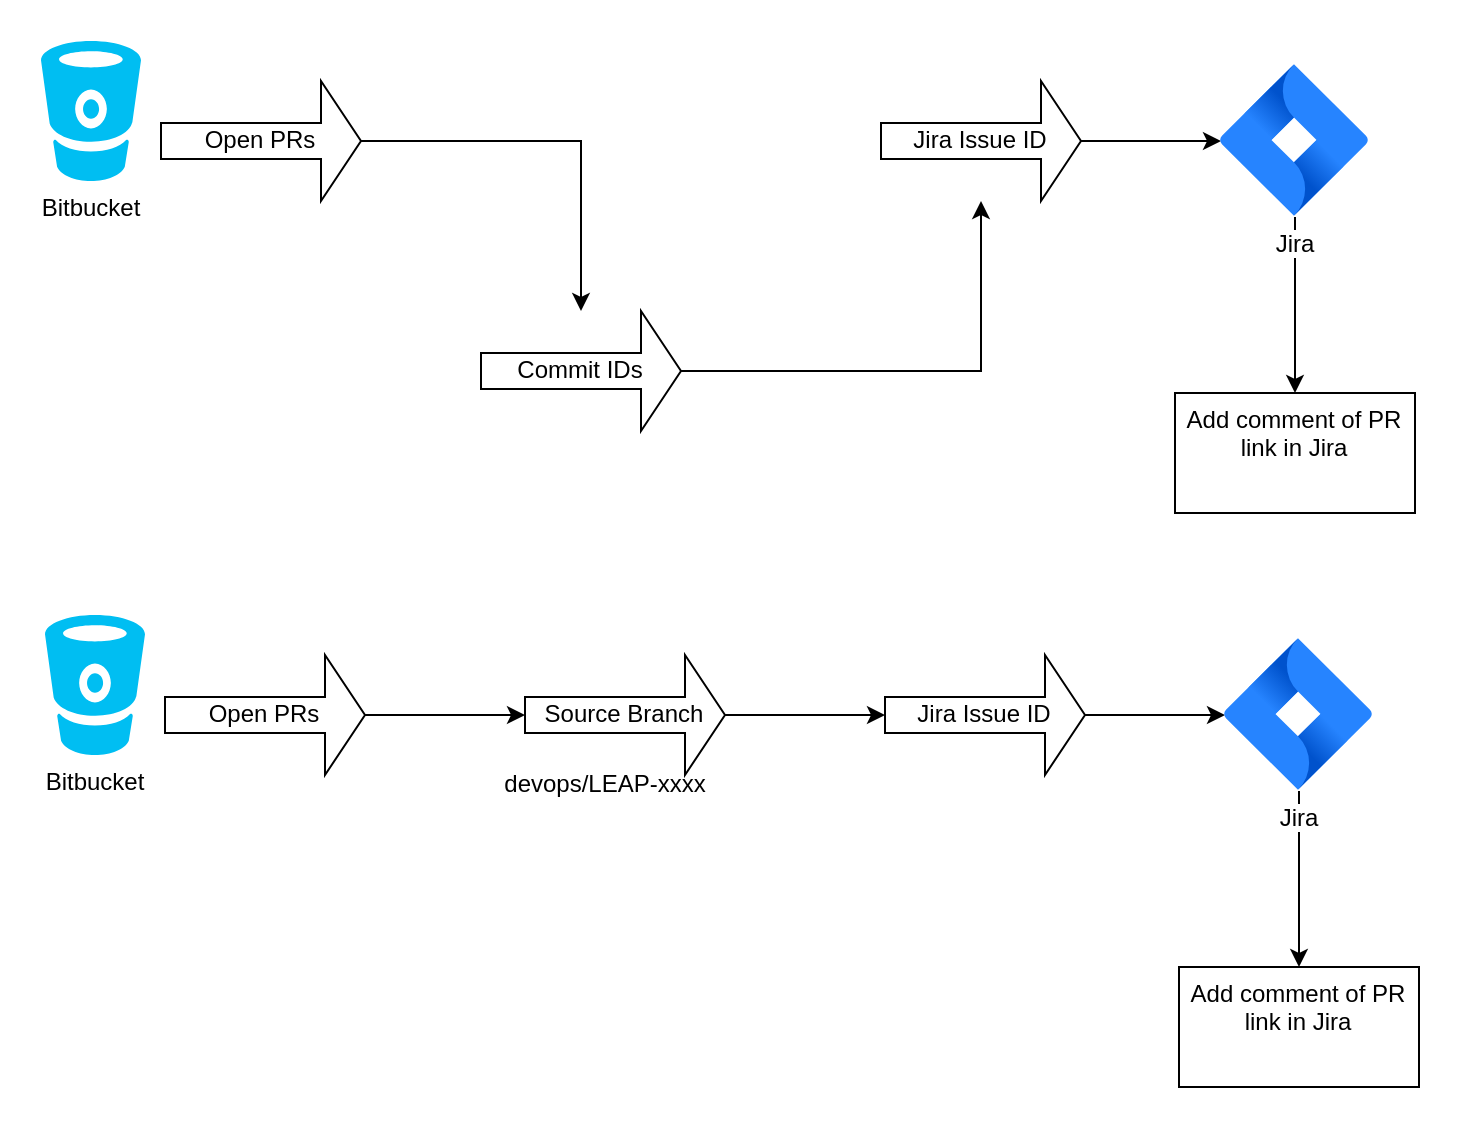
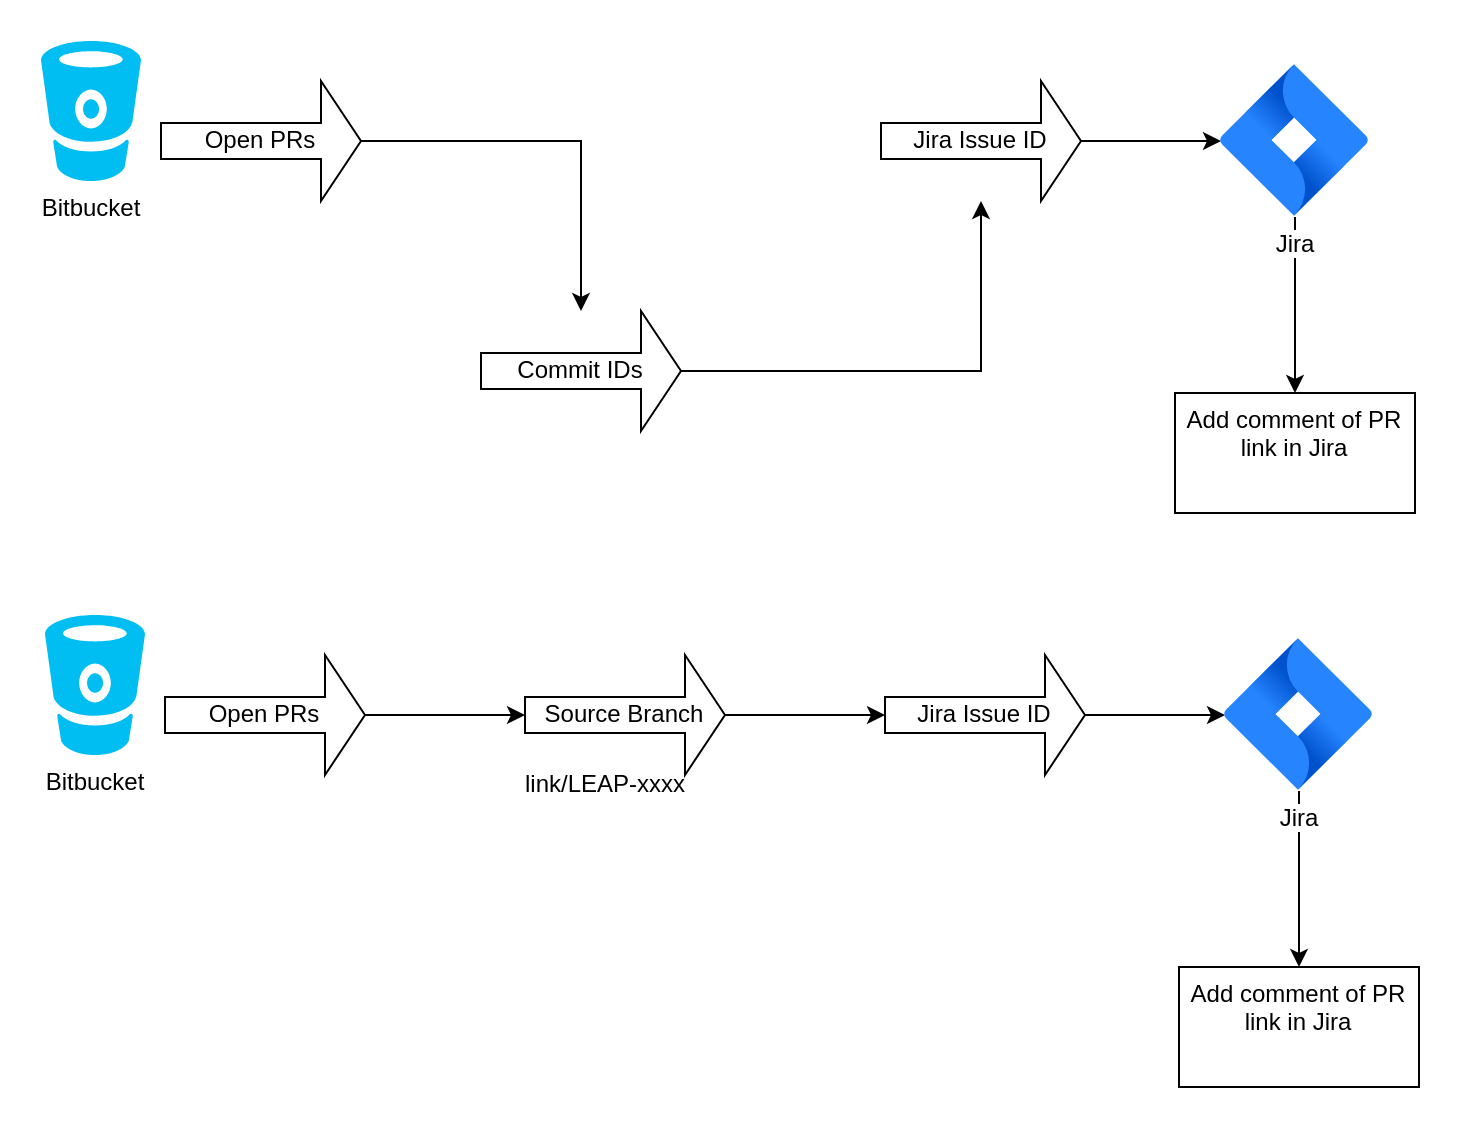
(606, 785) -> (606, 785)
